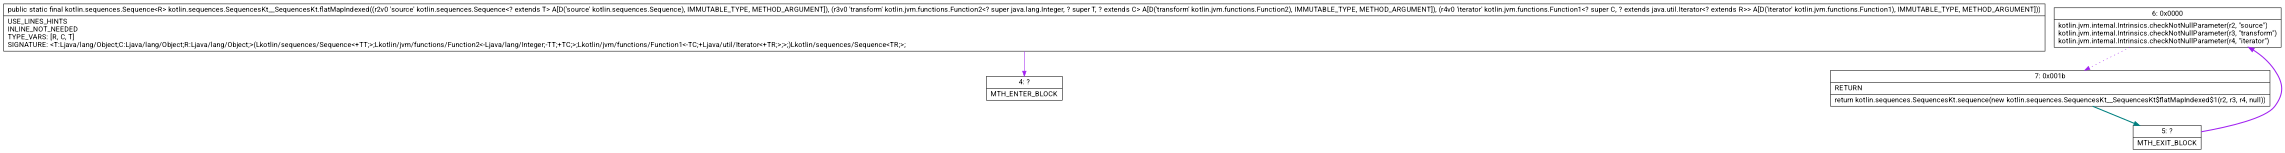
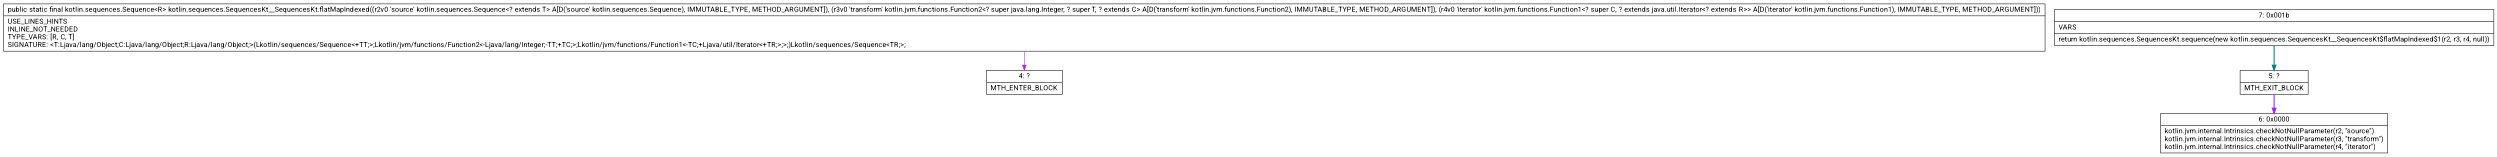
(2110, 58) -> none
(1849, 88) -> (2068, 27)
